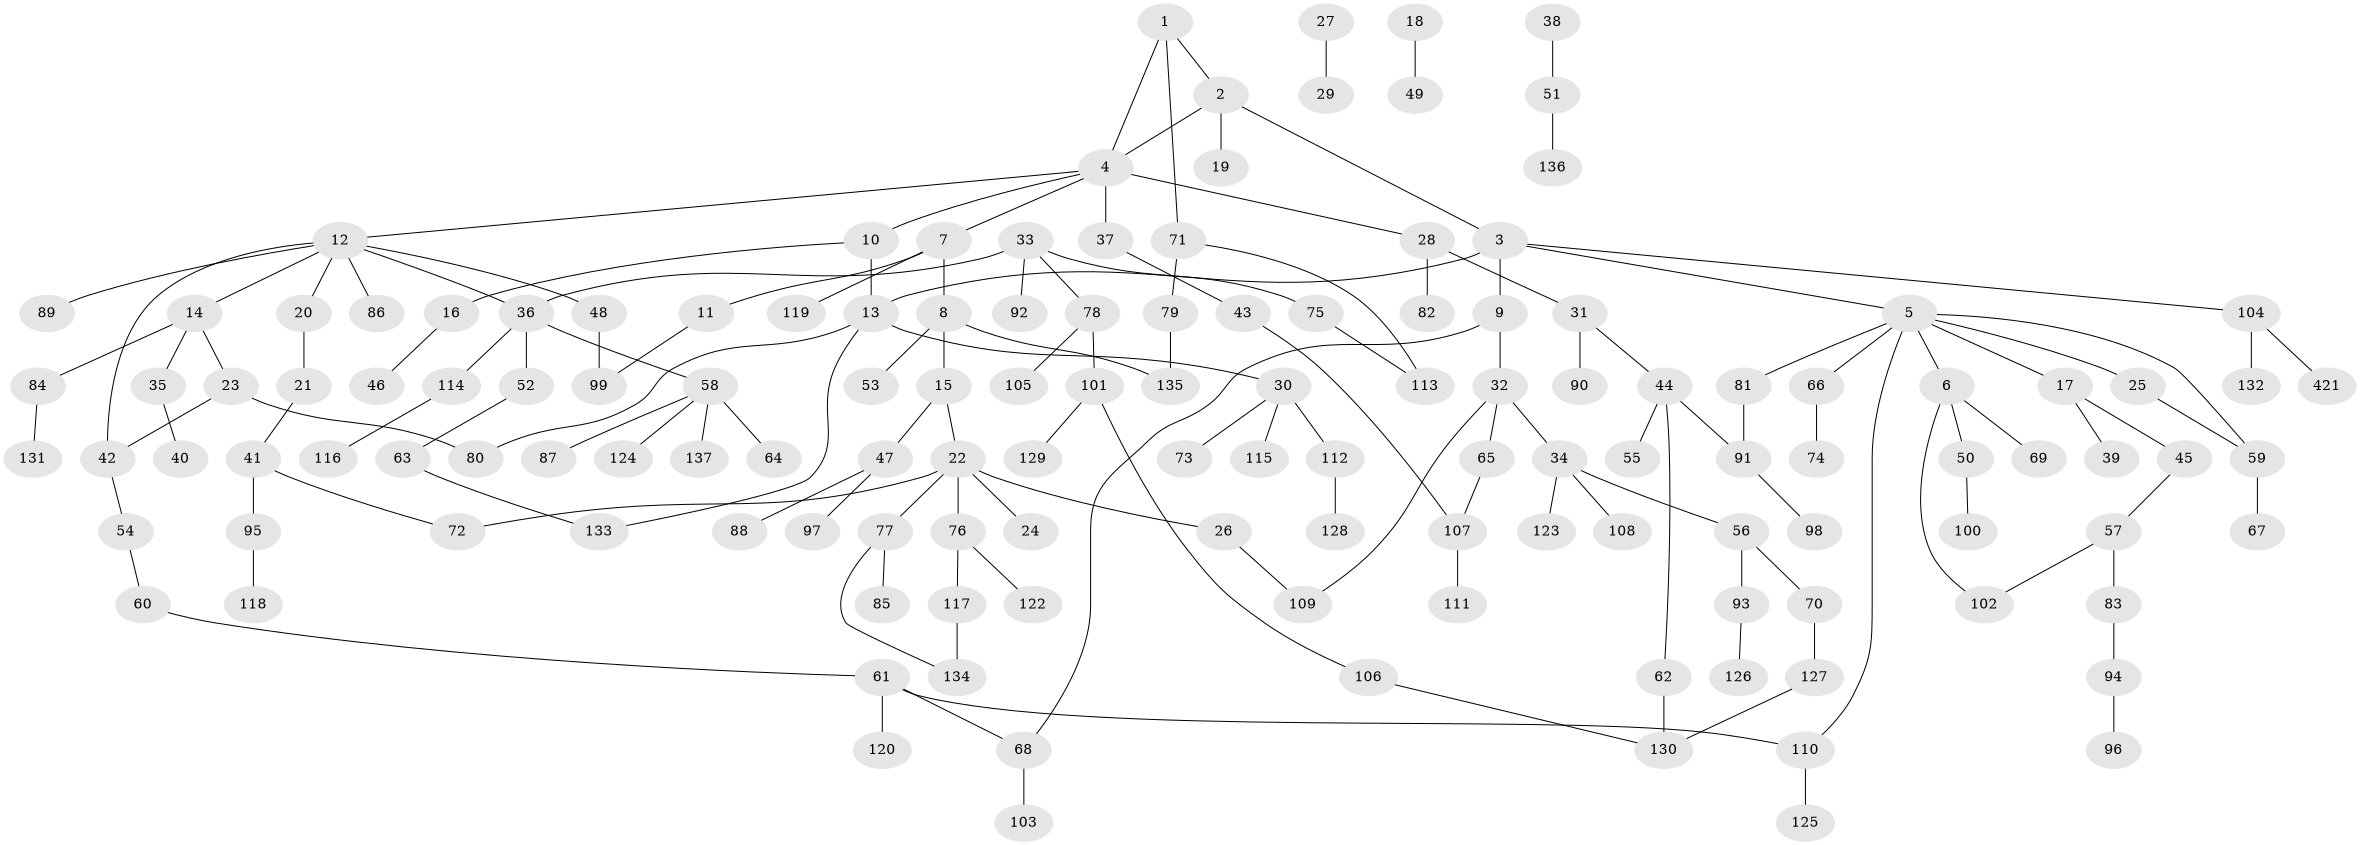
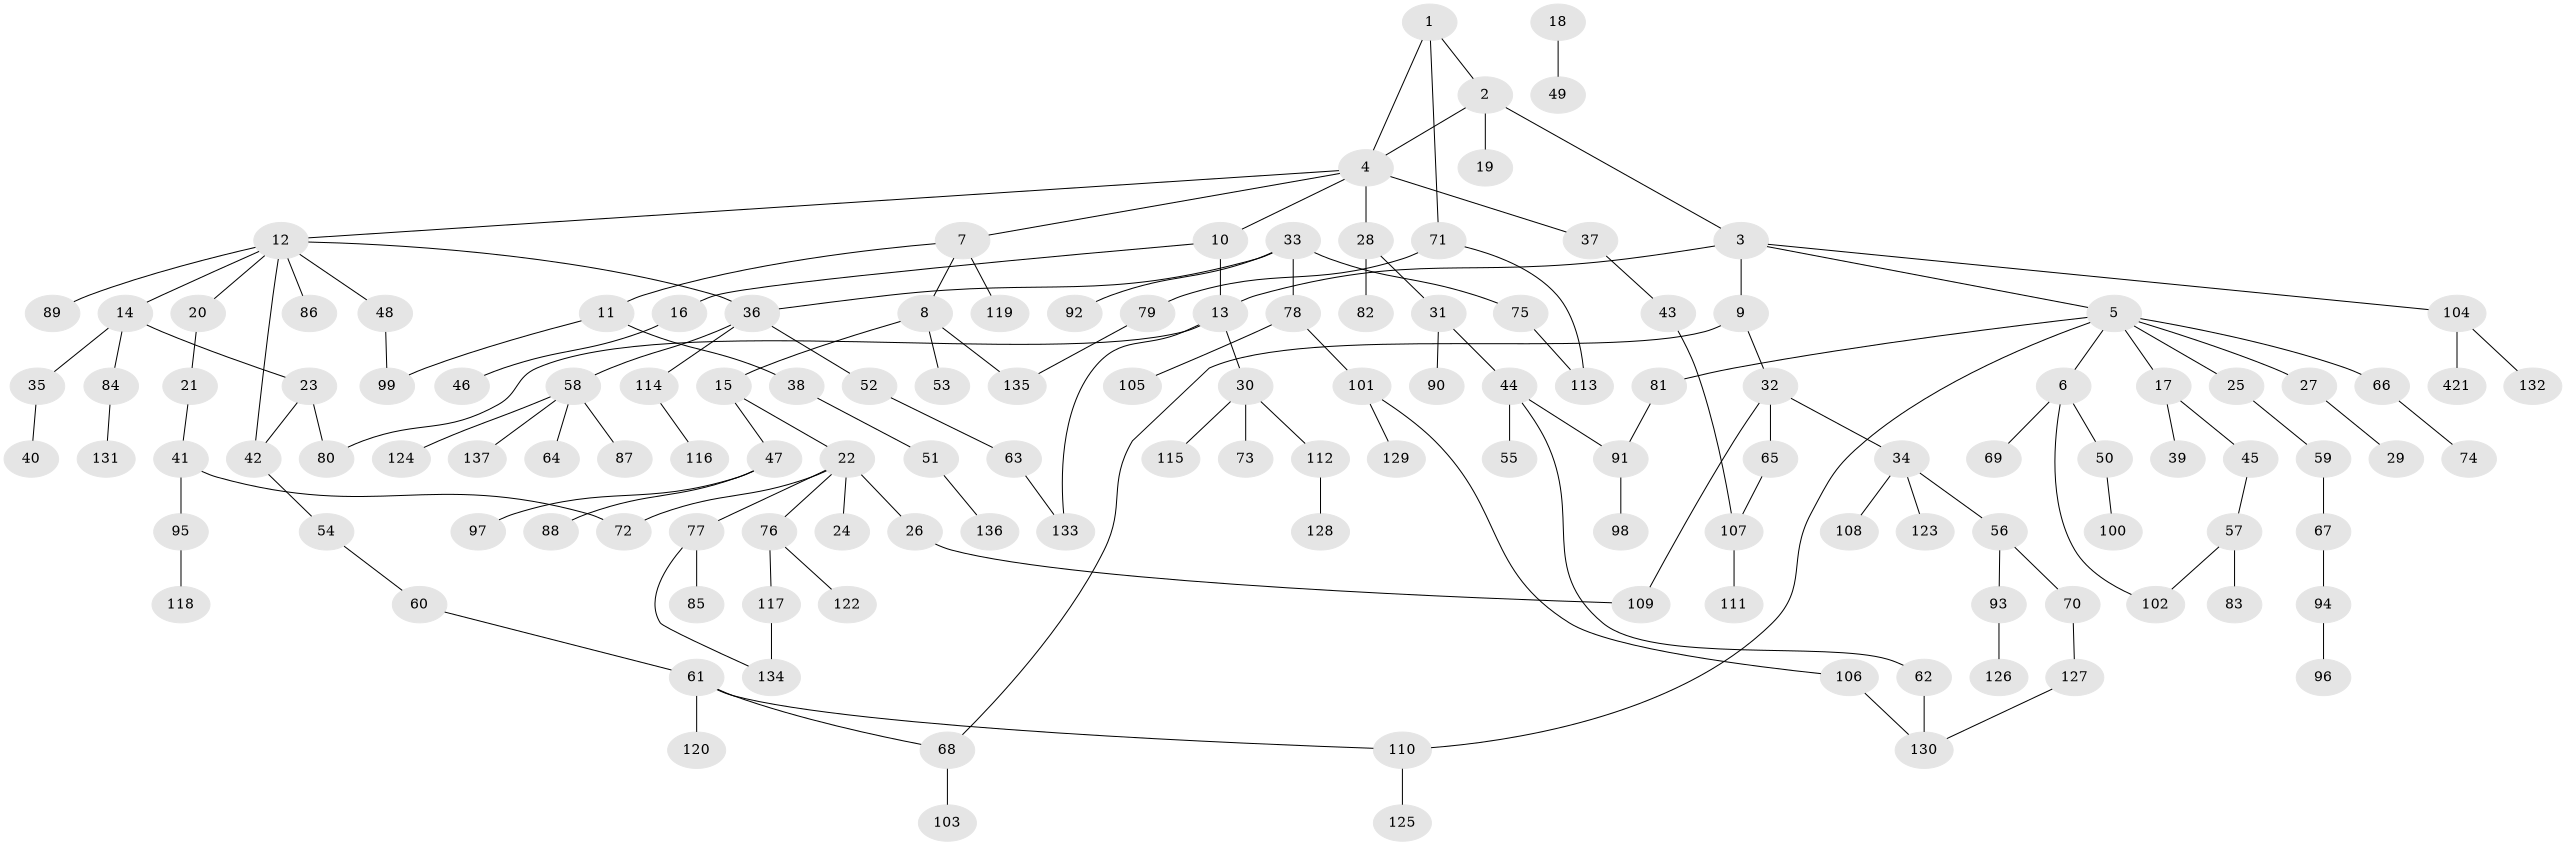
(2109, 341) -> (2214, 346)
none -> (709, 352)
(2114, 641) -> (2324, 568)
